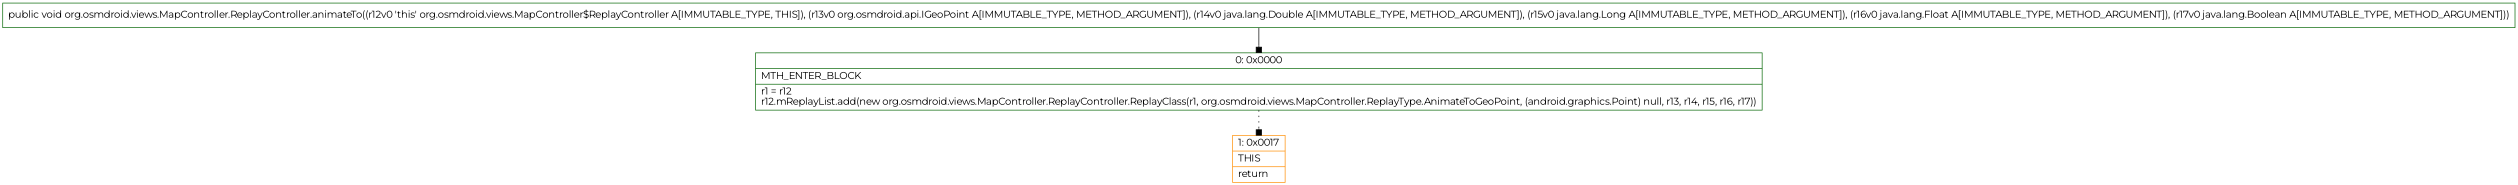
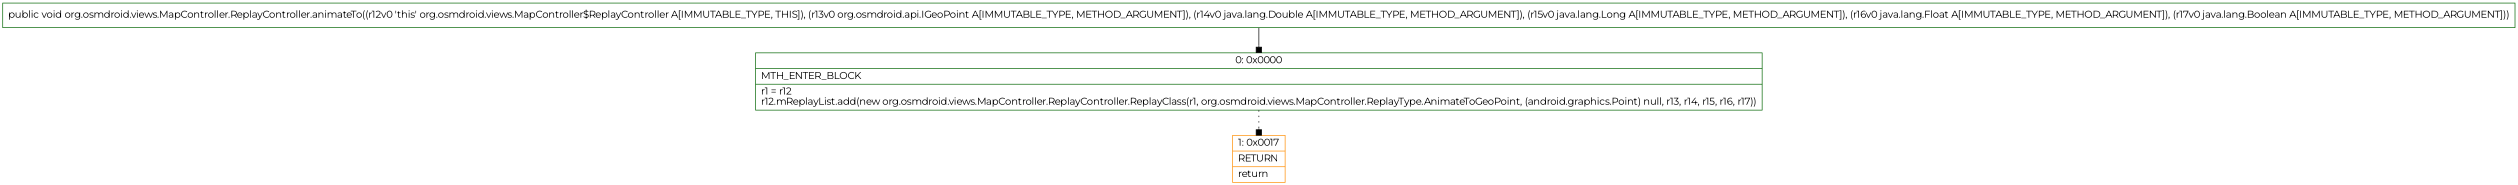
(1249, 159) -> (1258, 159)
